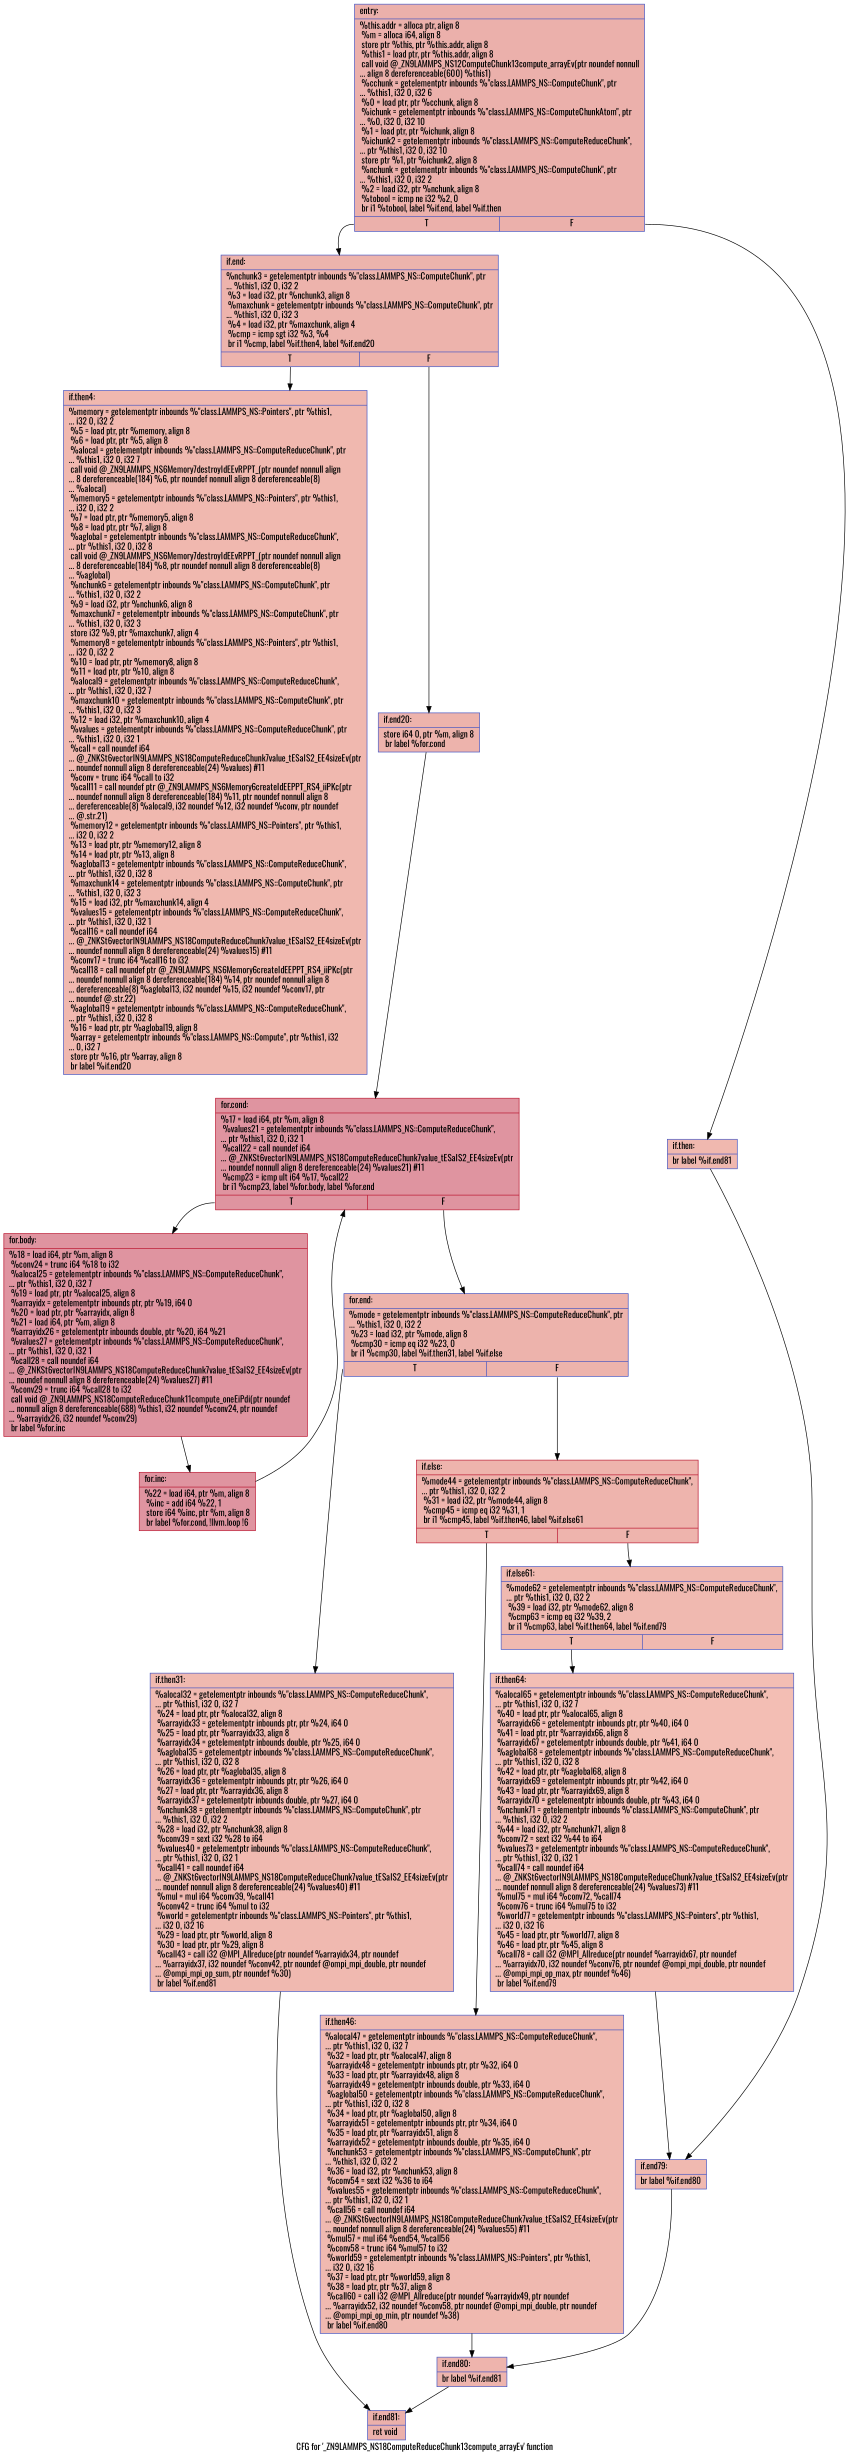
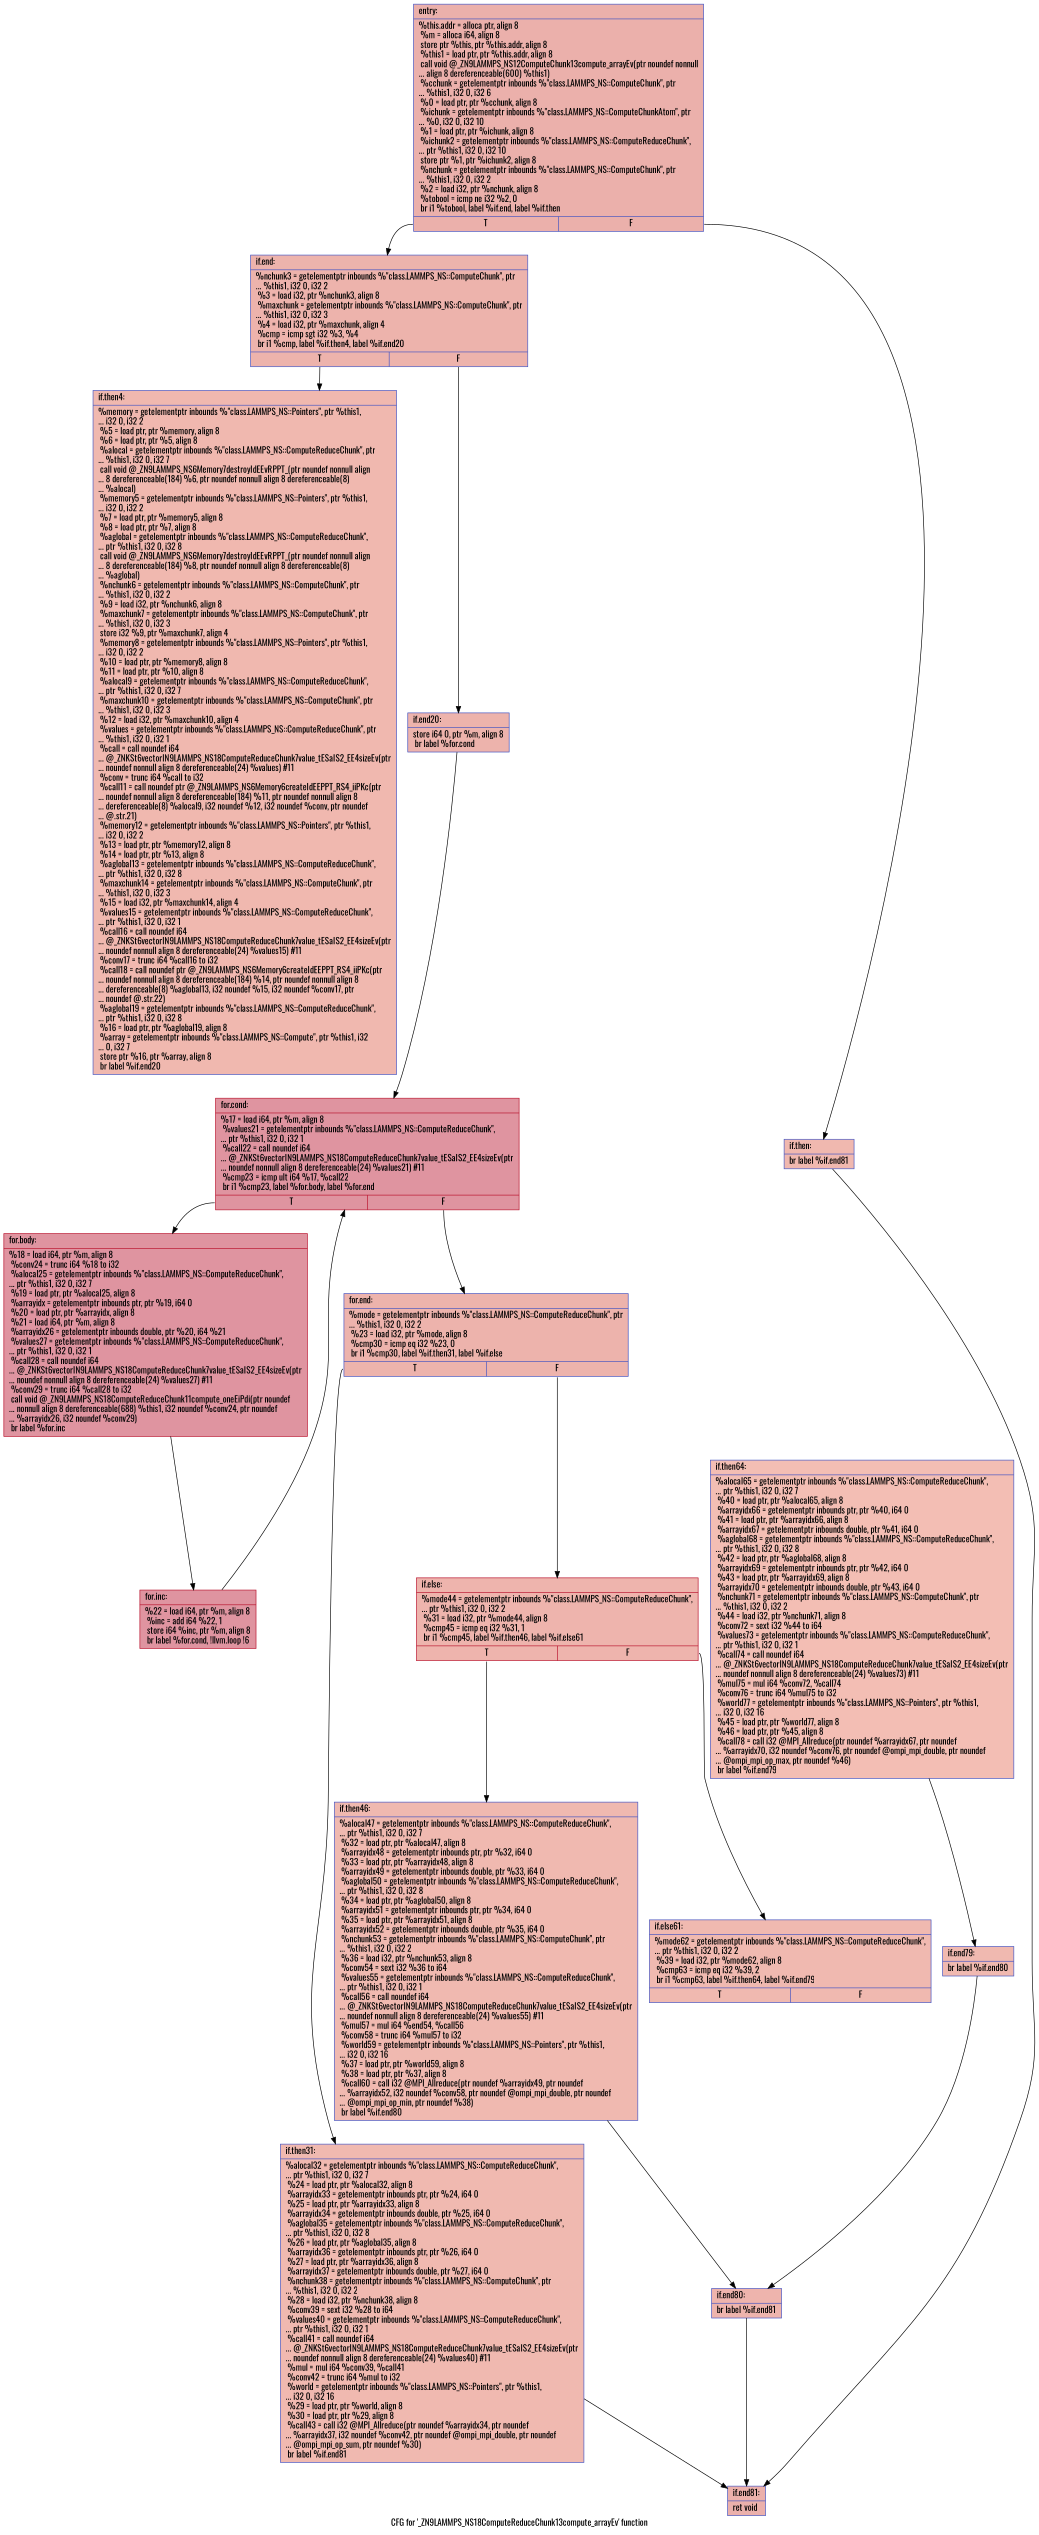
(572, 1658) -> none
(814, 1672) -> (1032, 1839)
